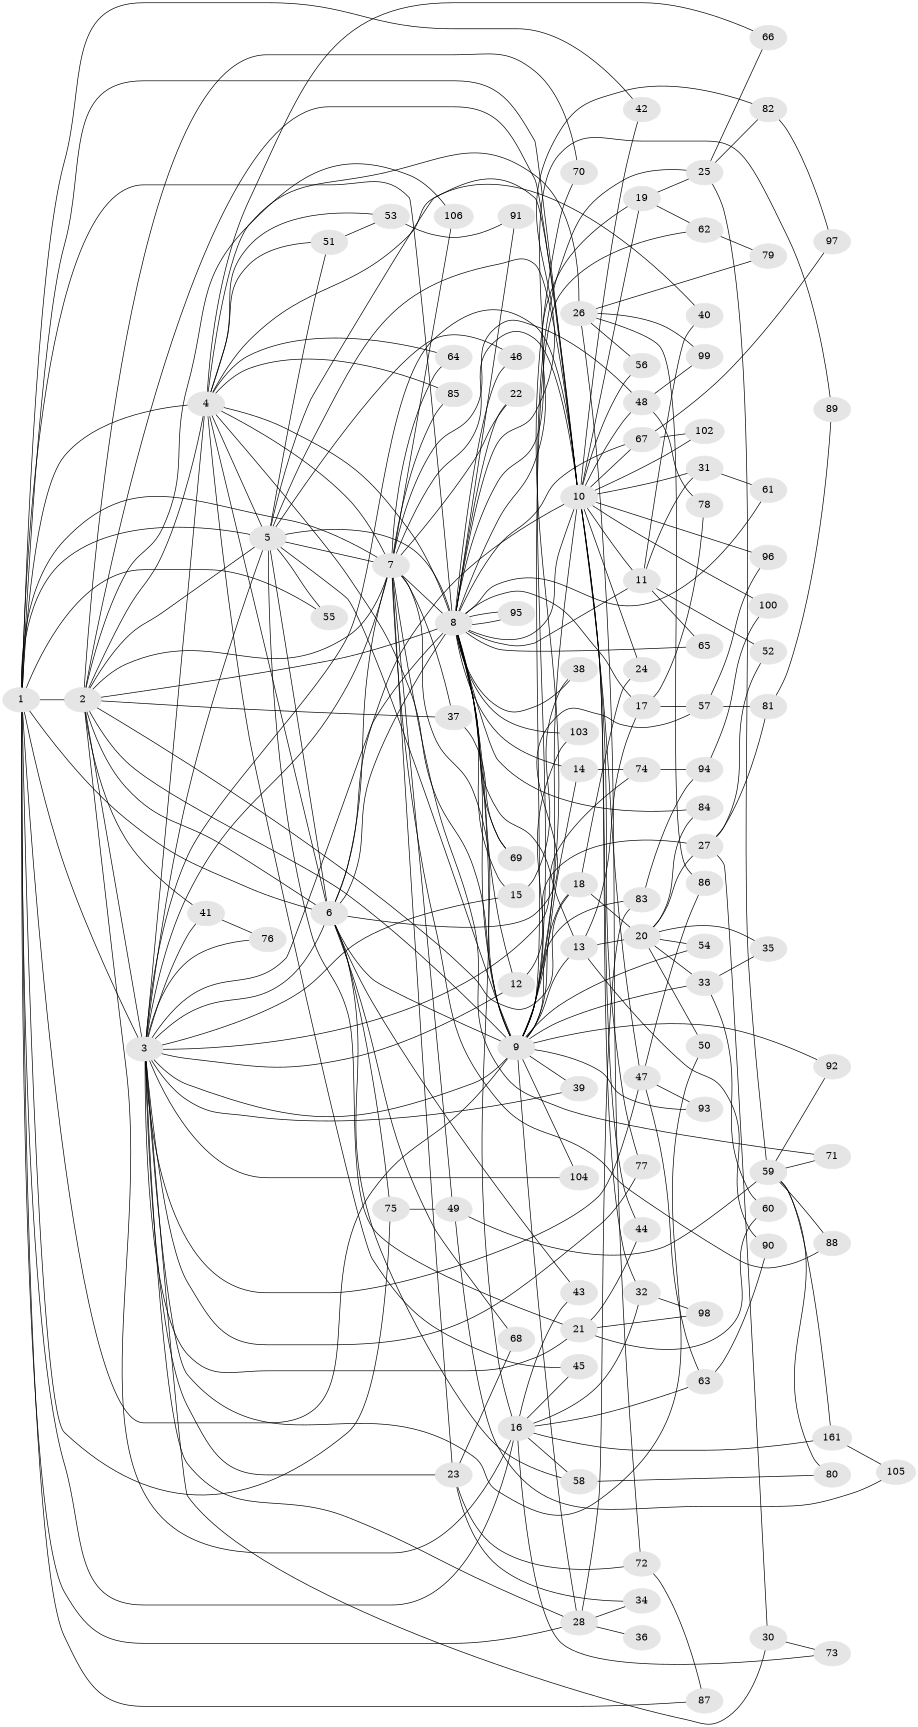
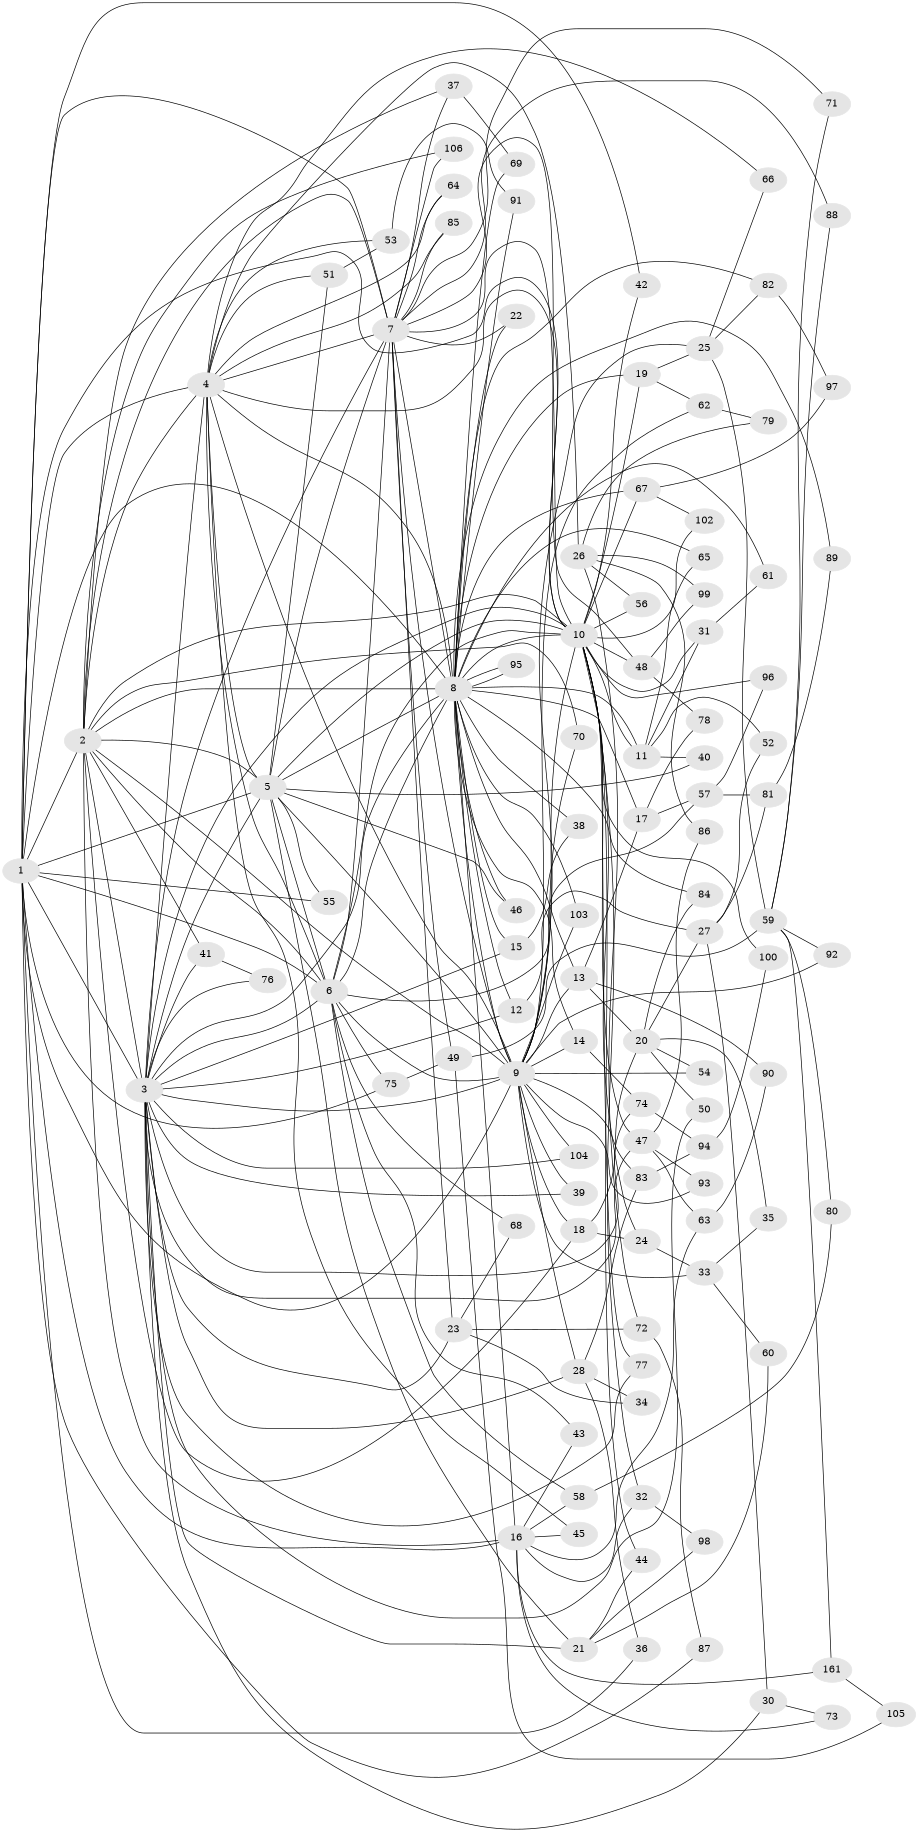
(678, 964) -> (677, 1259)
(54, 1552) -> (80, 1572)
